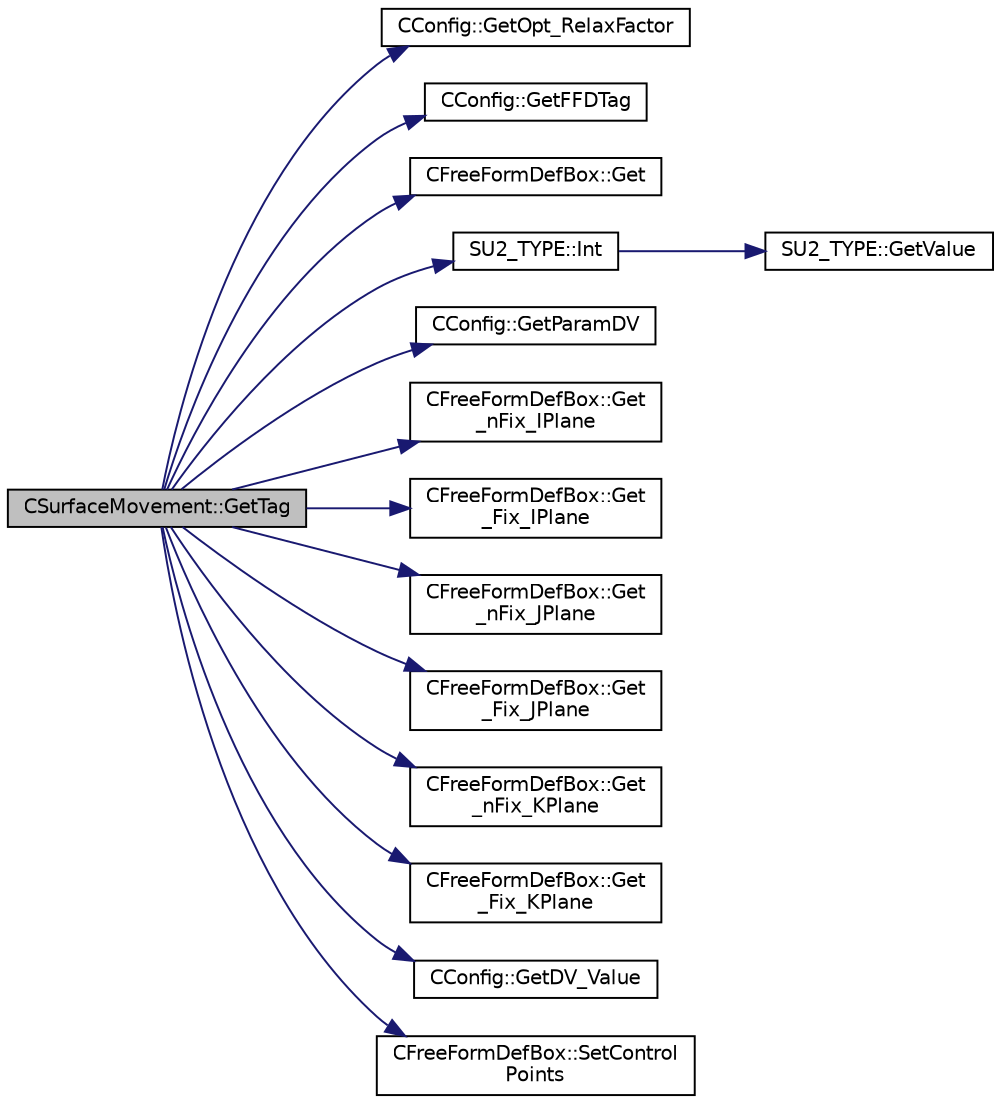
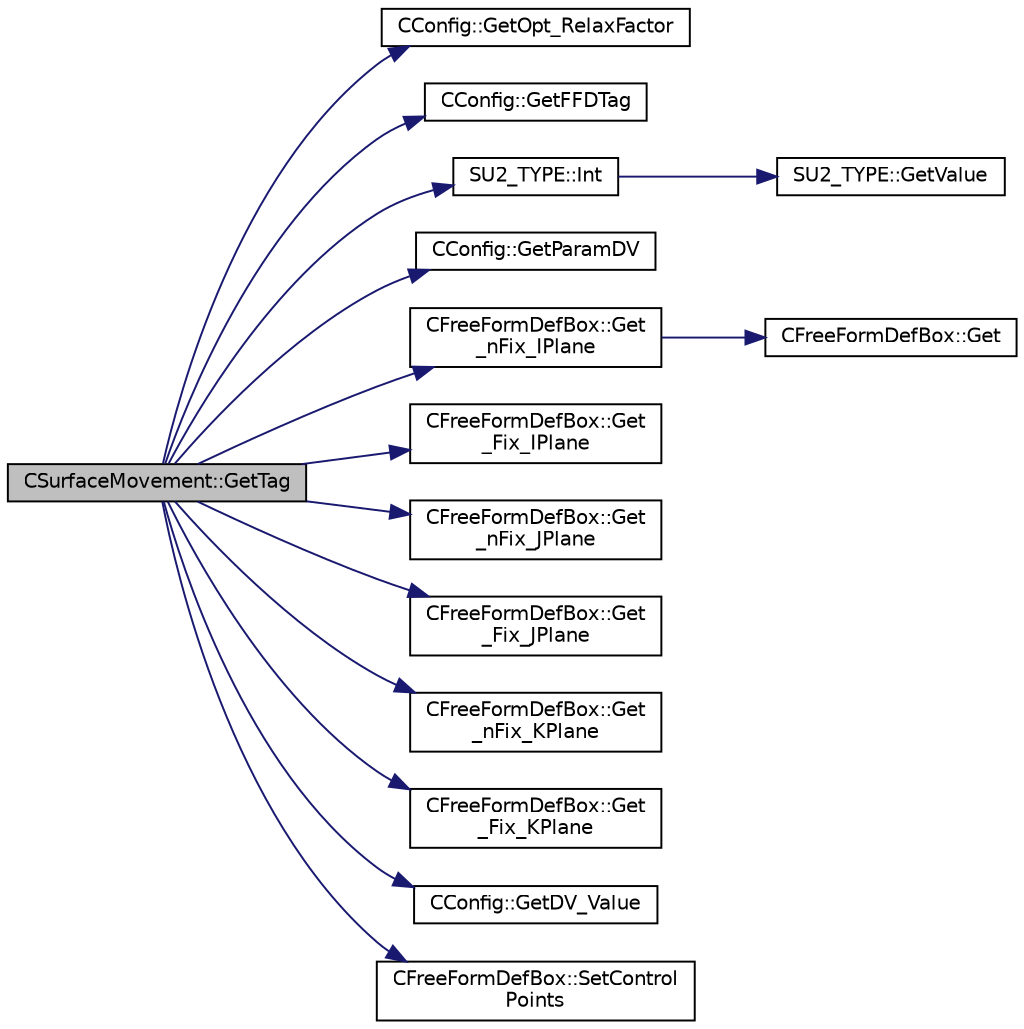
(261, 329) -> (703, 338)
